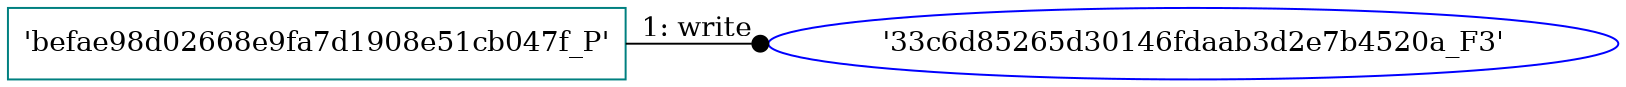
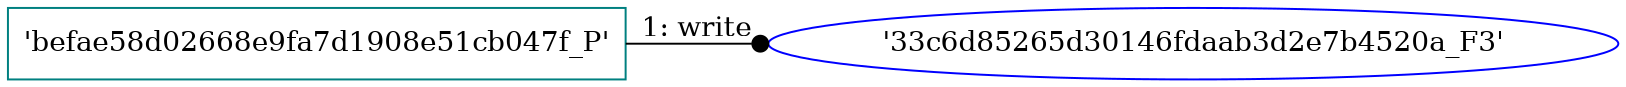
(317, 44) -> (317, 44)
